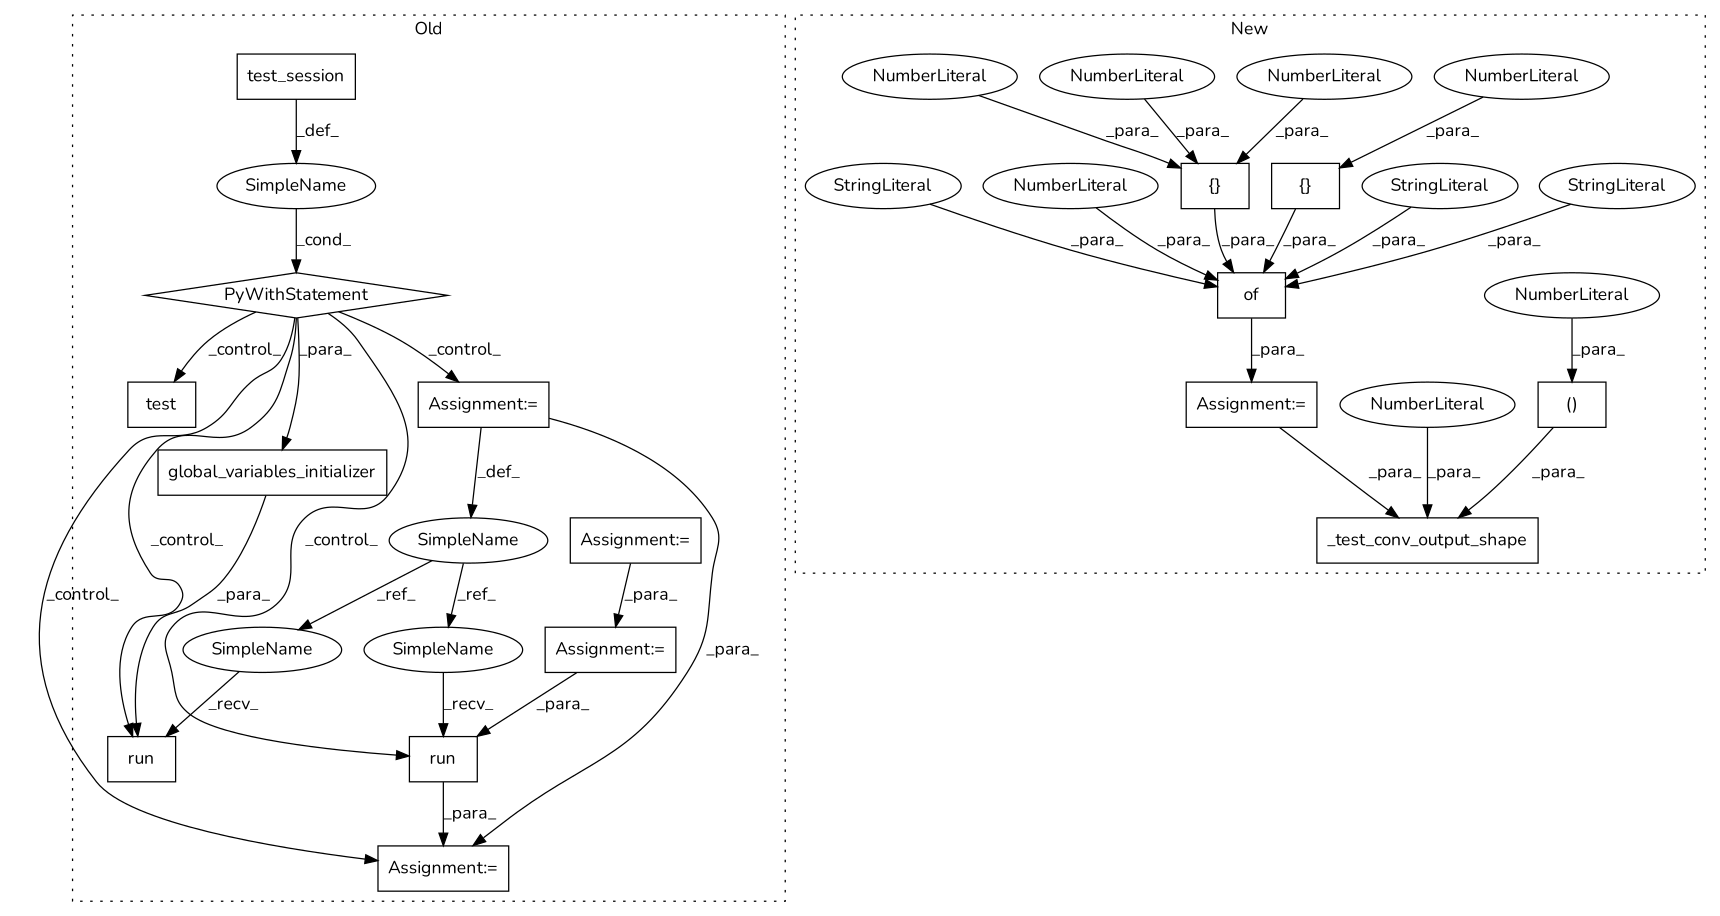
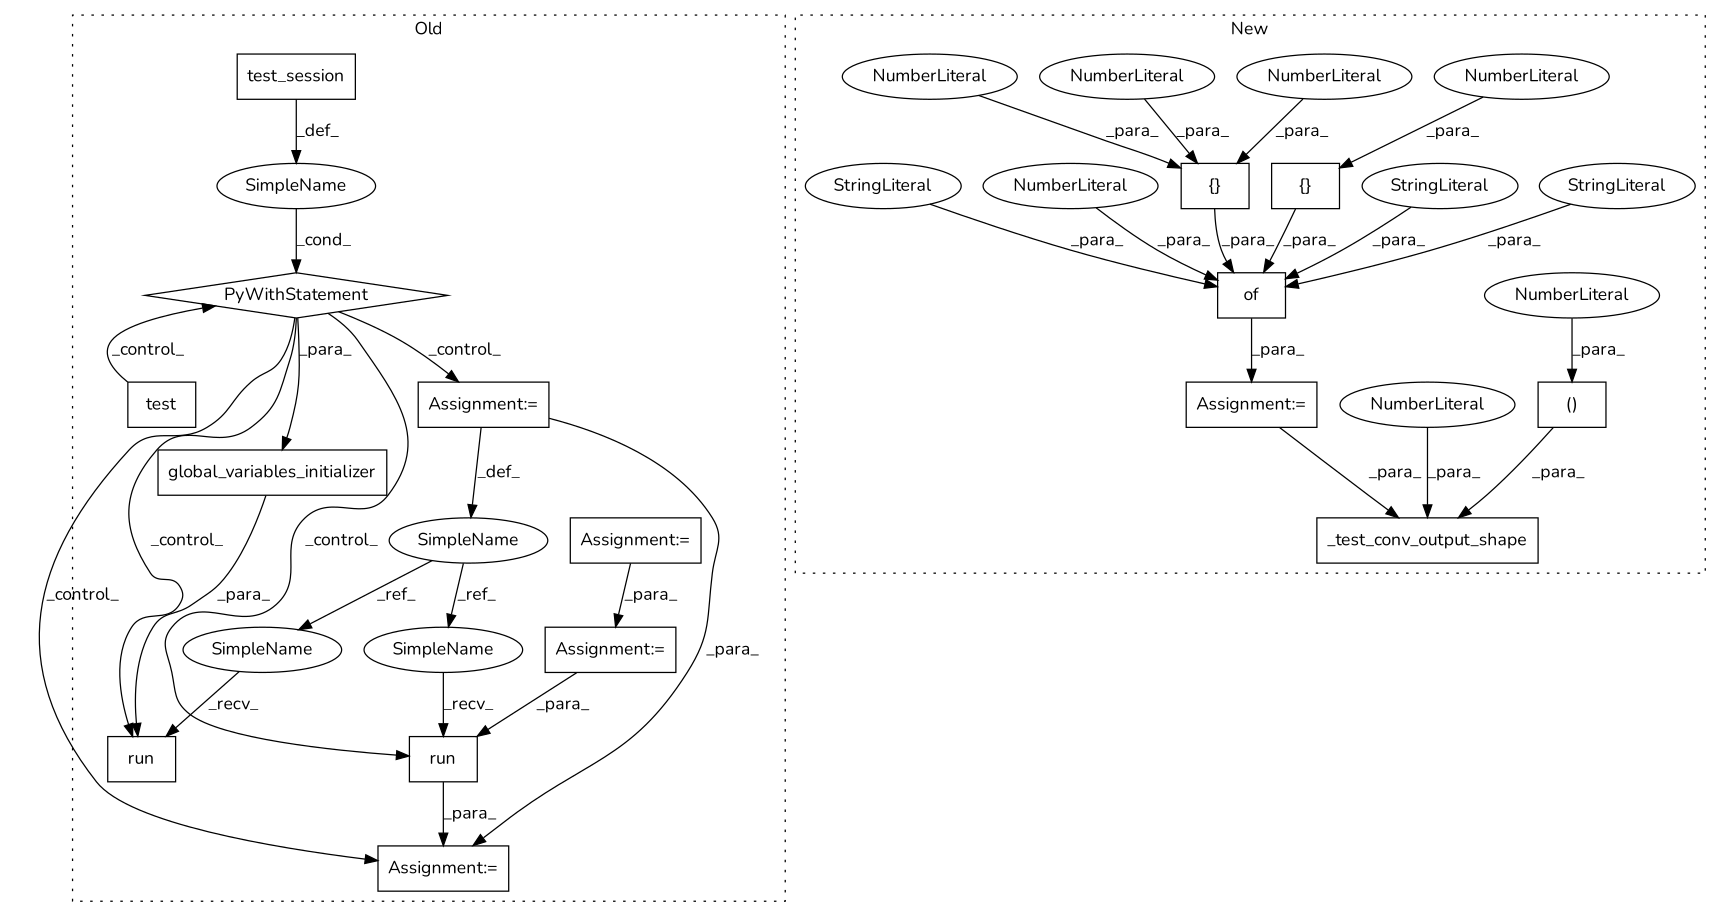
(214, 336) -> (131, 327)
